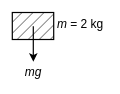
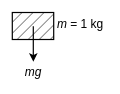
(80, 24) -> (80, 24)
